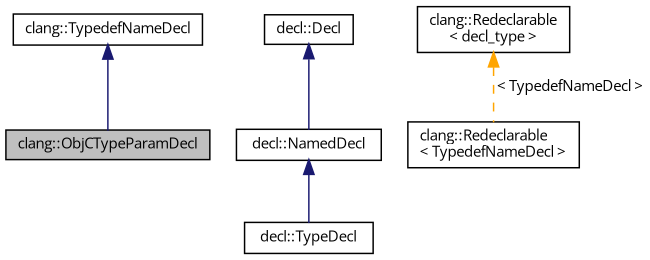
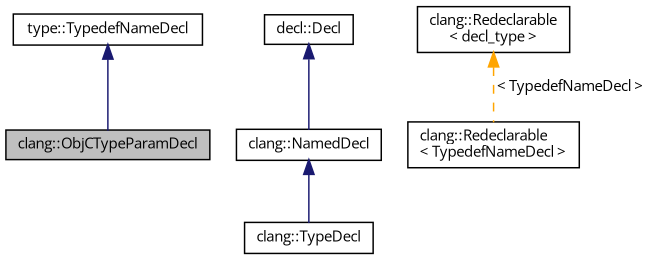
(108, 30) -> (108, 30)
(309, 145) -> (309, 145)
(309, 238) -> (309, 238)
